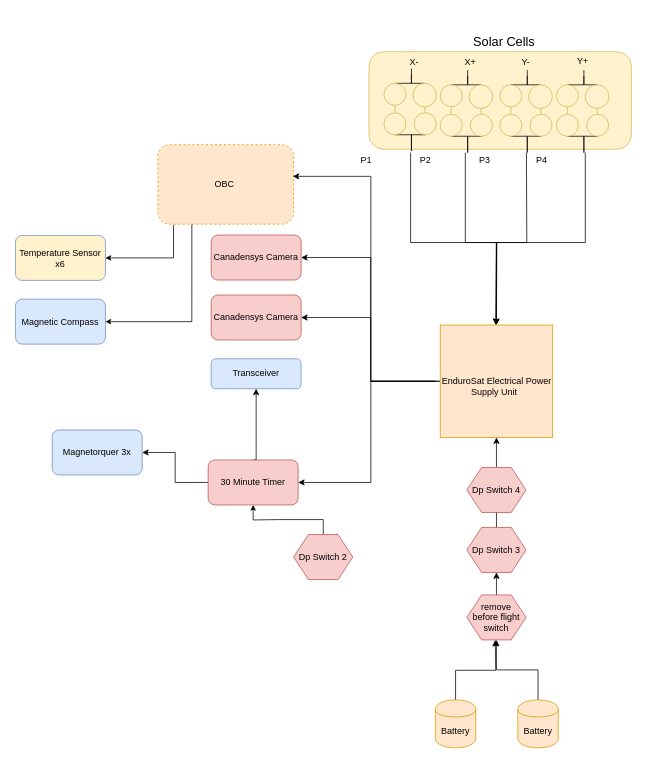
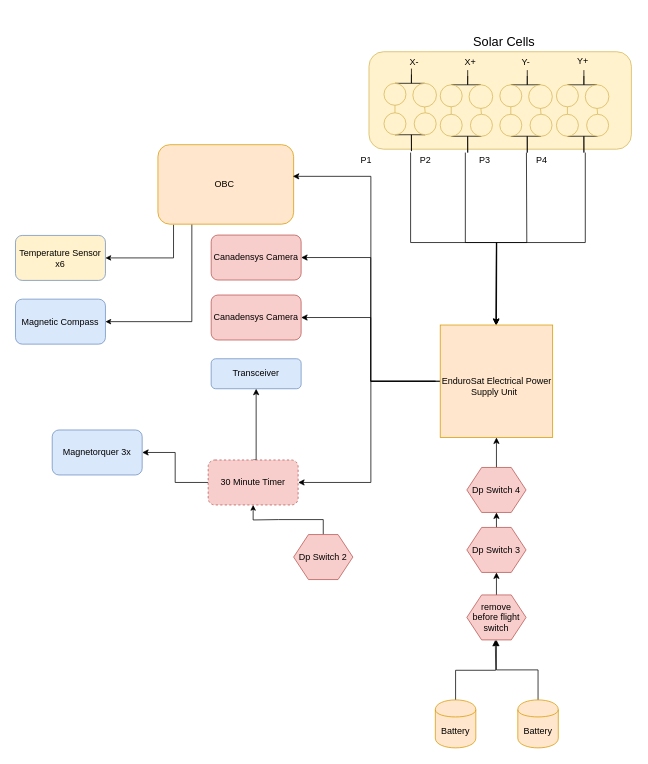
(226, 185) -> (226, 185)
(253, 483) -> (253, 483)
(497, 517) -> (497, 519)
